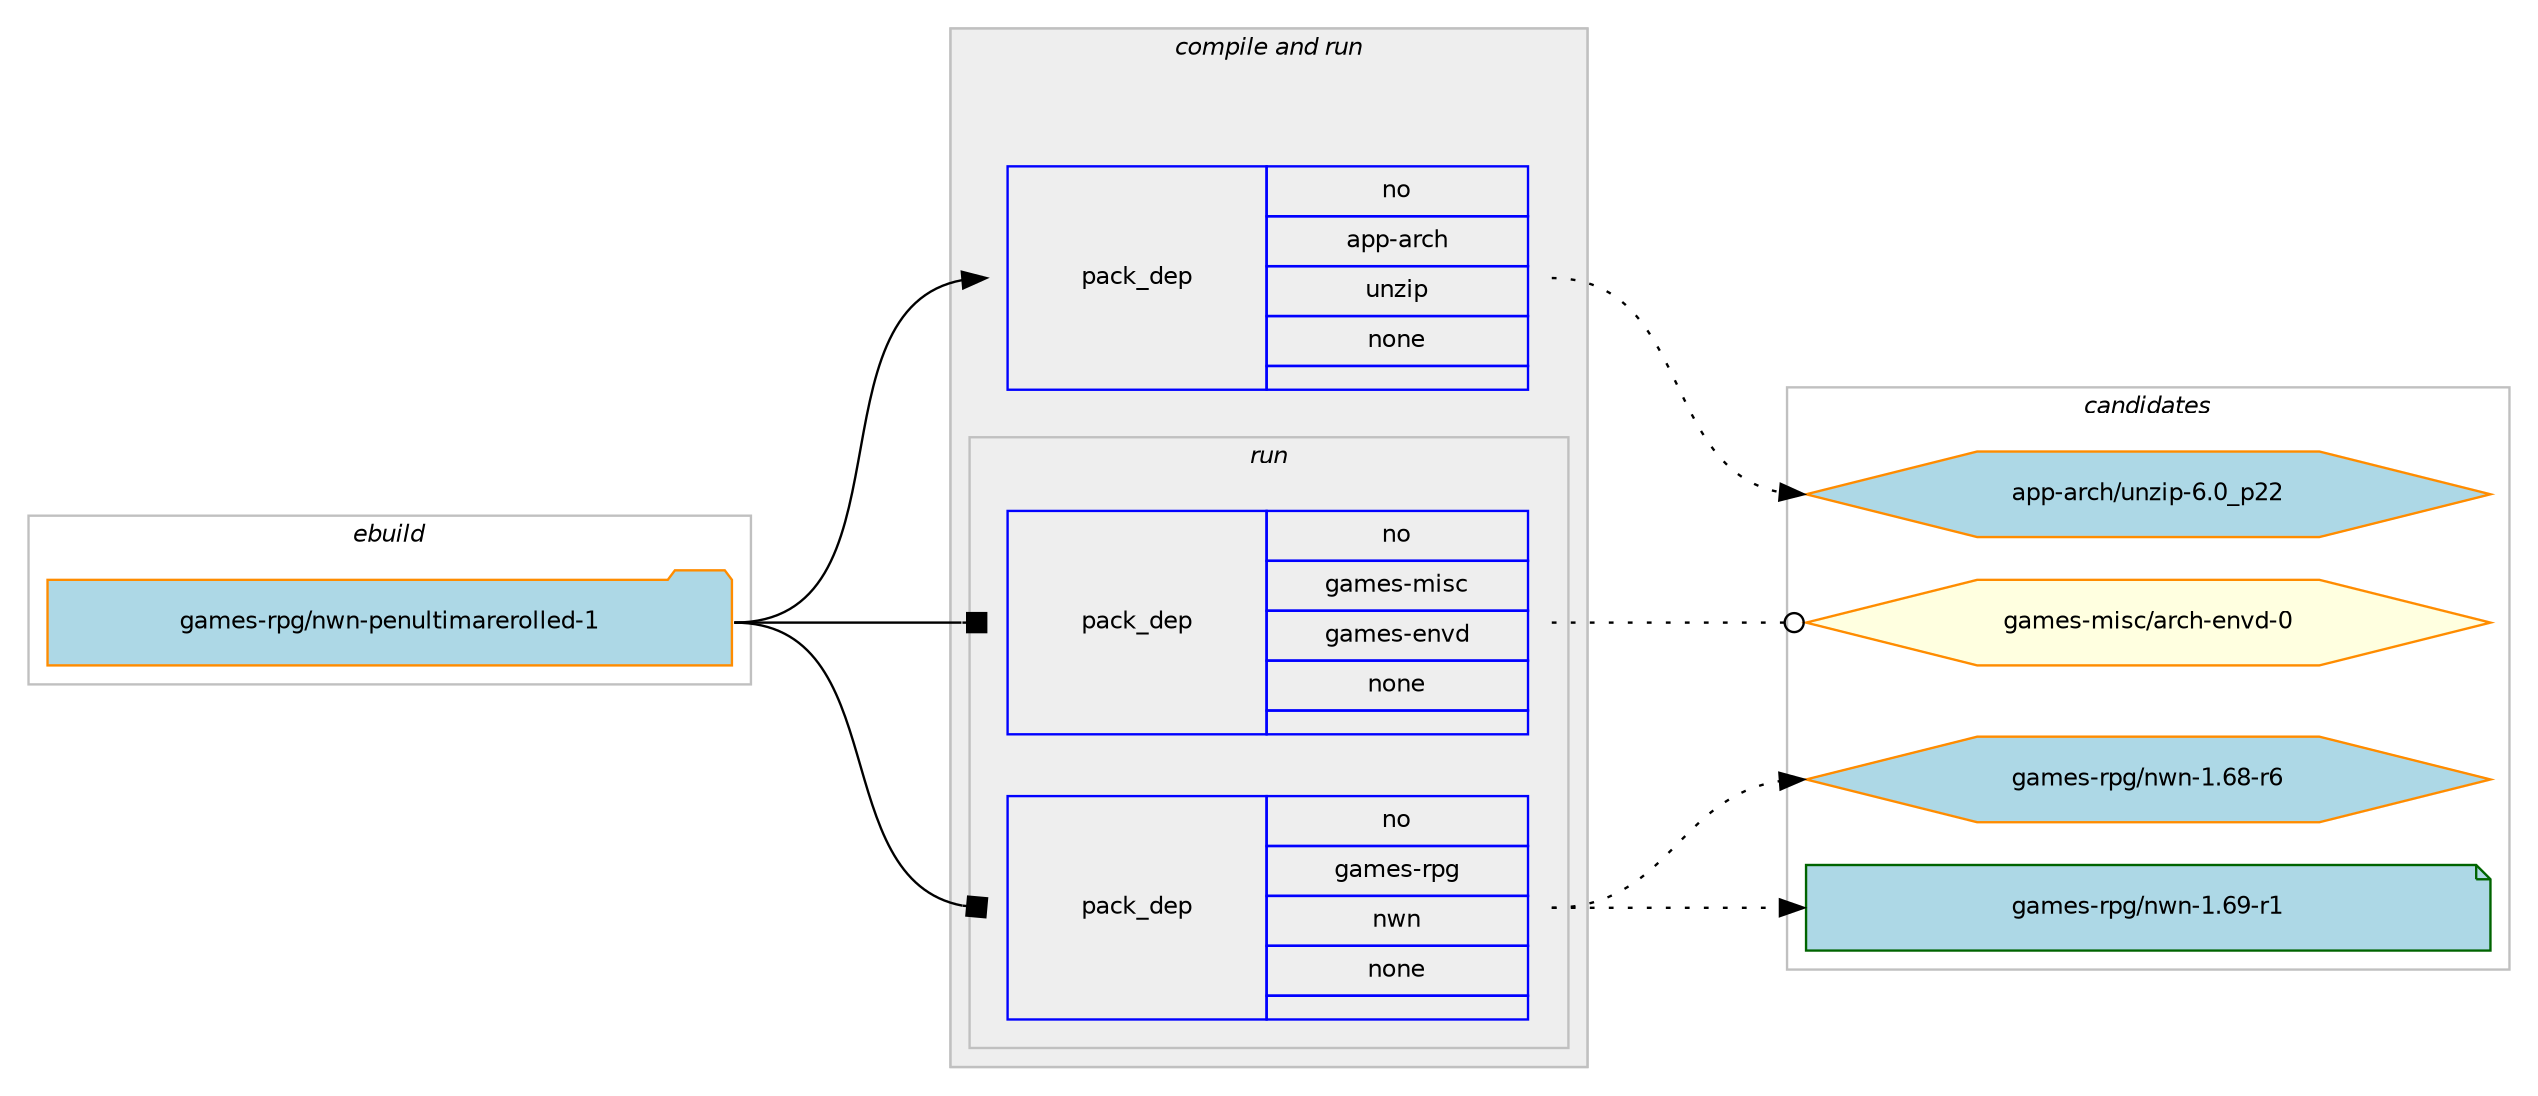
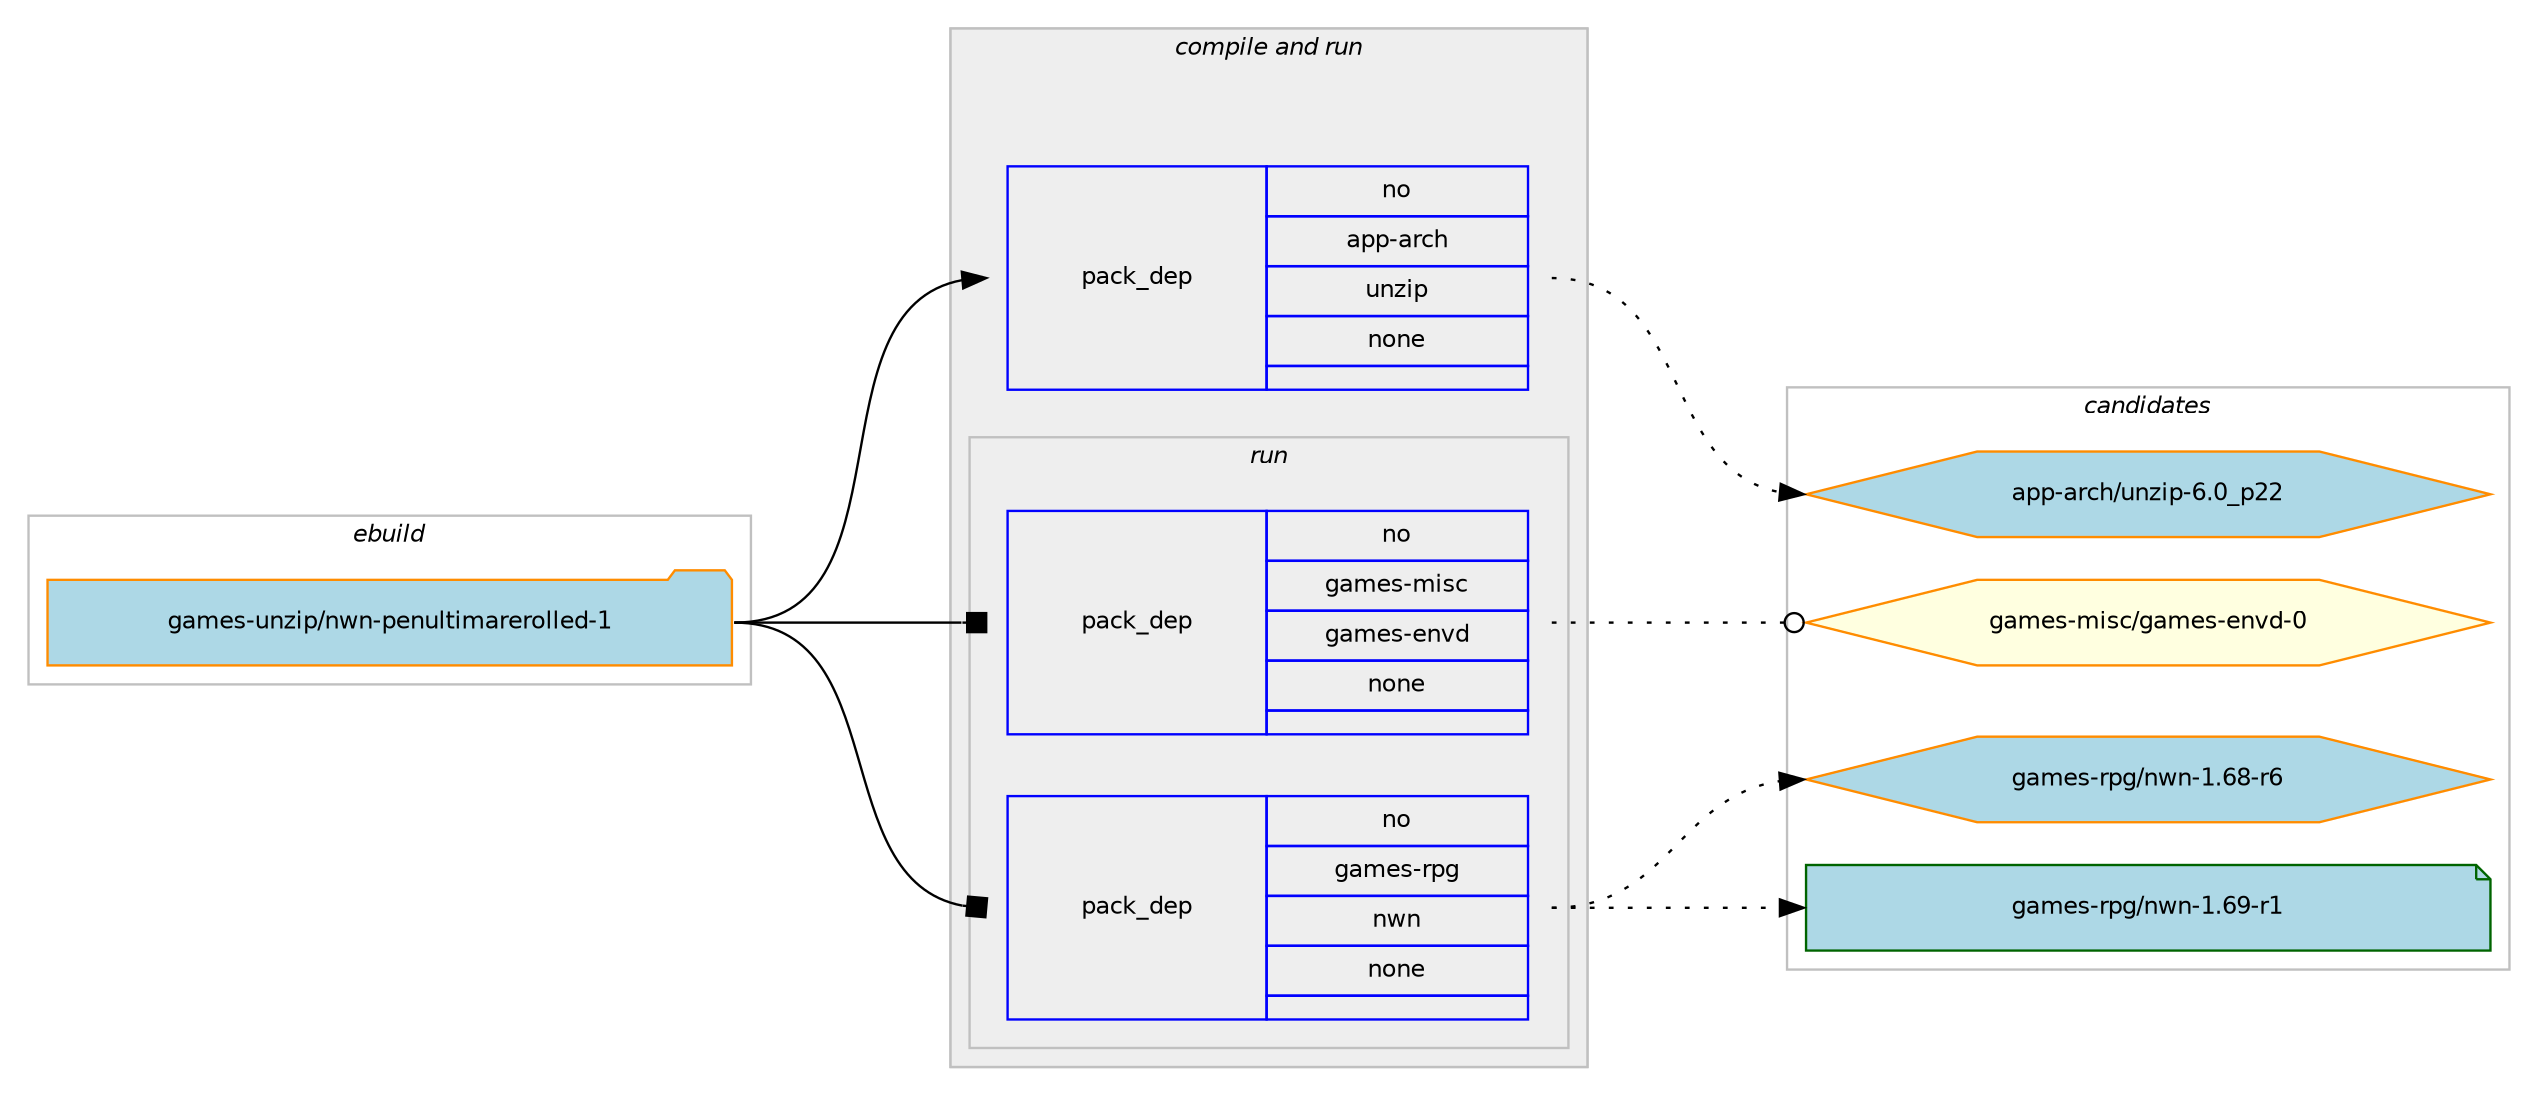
(390, 623) -> (390, 623)
(2148, 623) -> (2148, 623)
